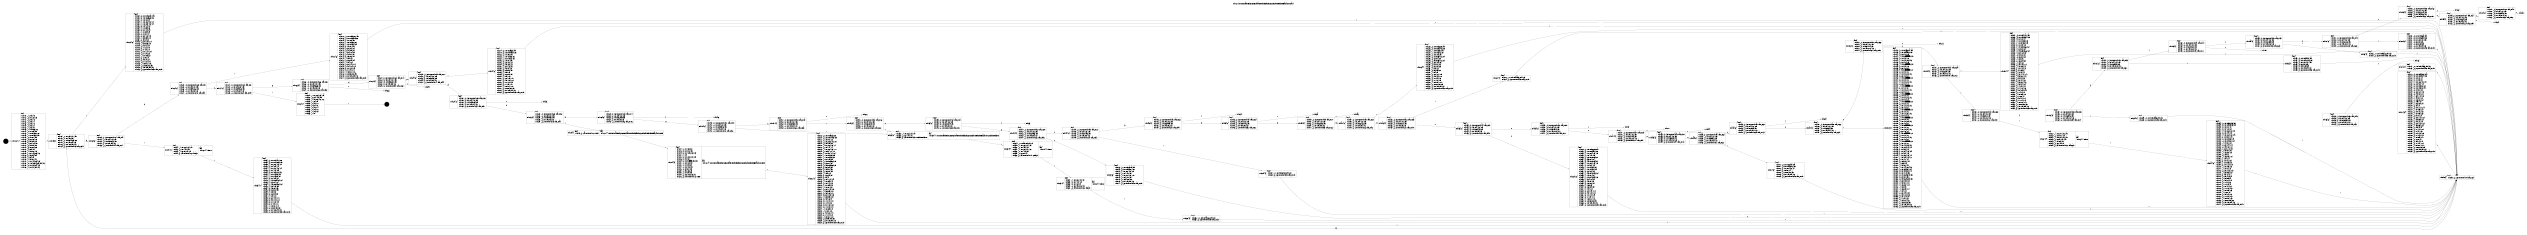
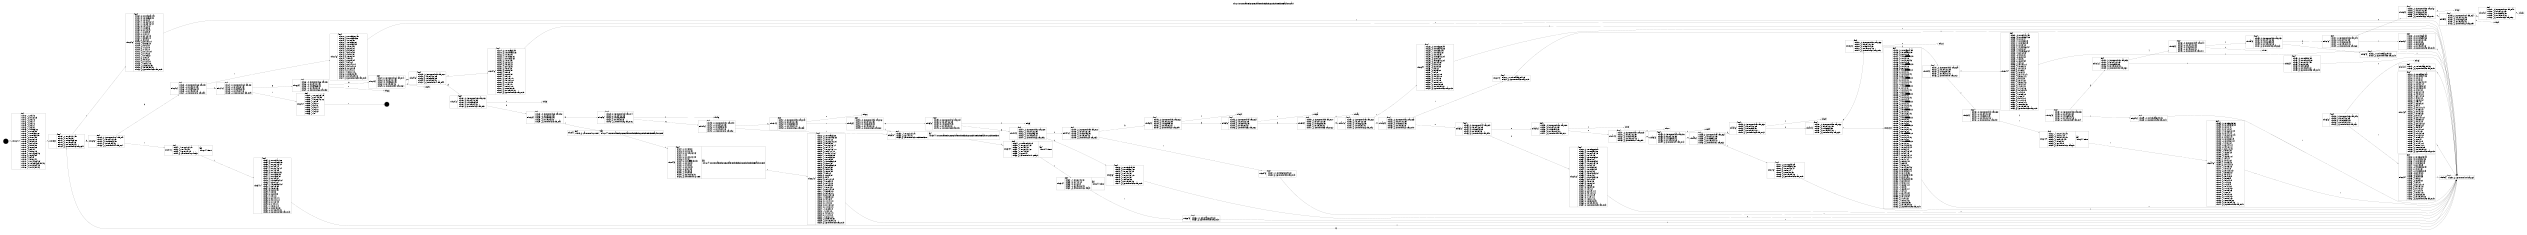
none -> (2417, 178)
